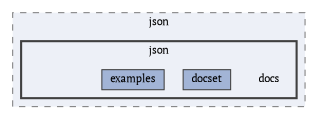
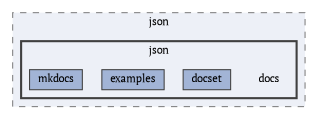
none -> (56, 80)
